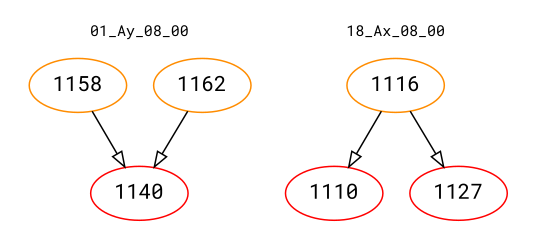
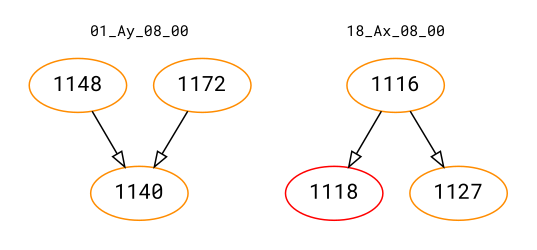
(78, 85) -> (78, 85)
(202, 85) -> (202, 85)
(139, 193) -> (139, 193)
(334, 193) -> (334, 193)
(459, 193) -> (459, 193)
